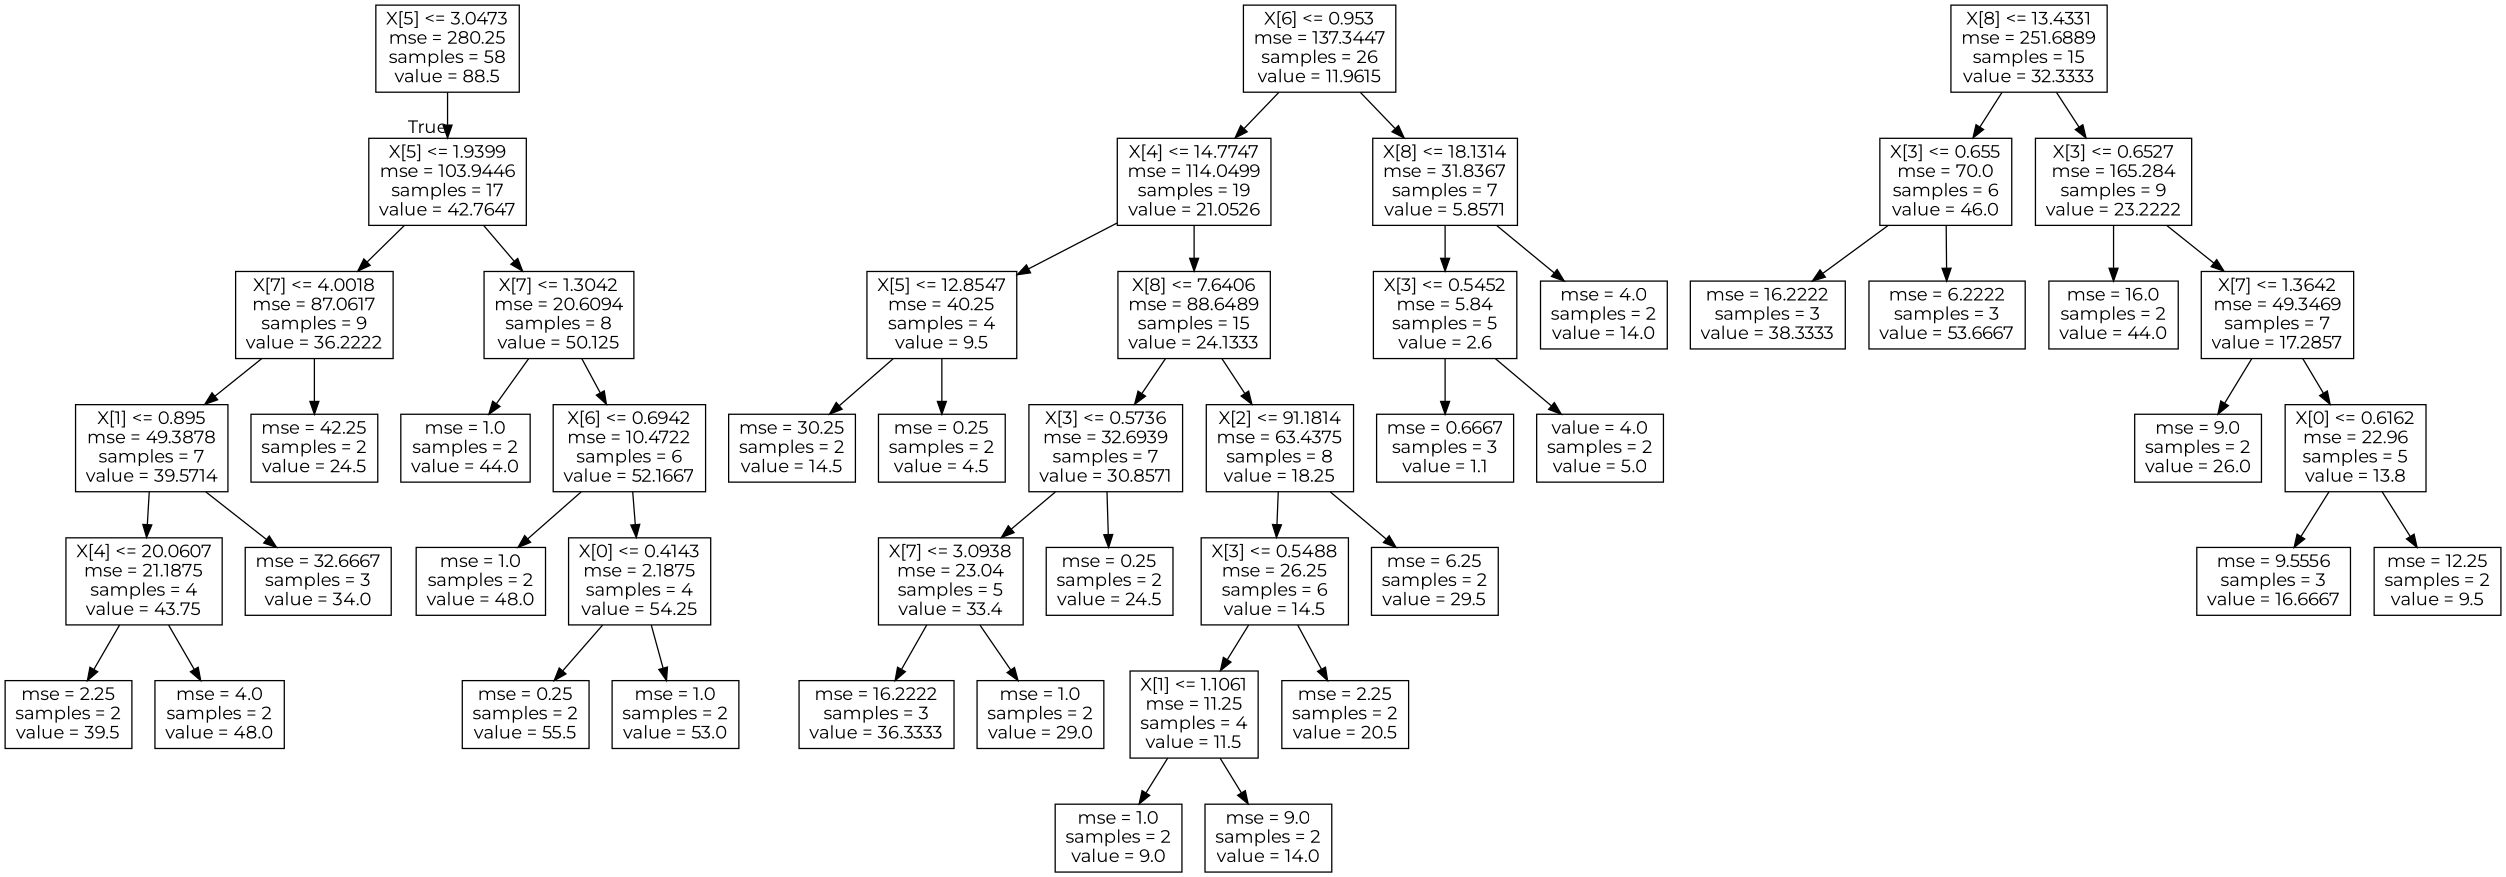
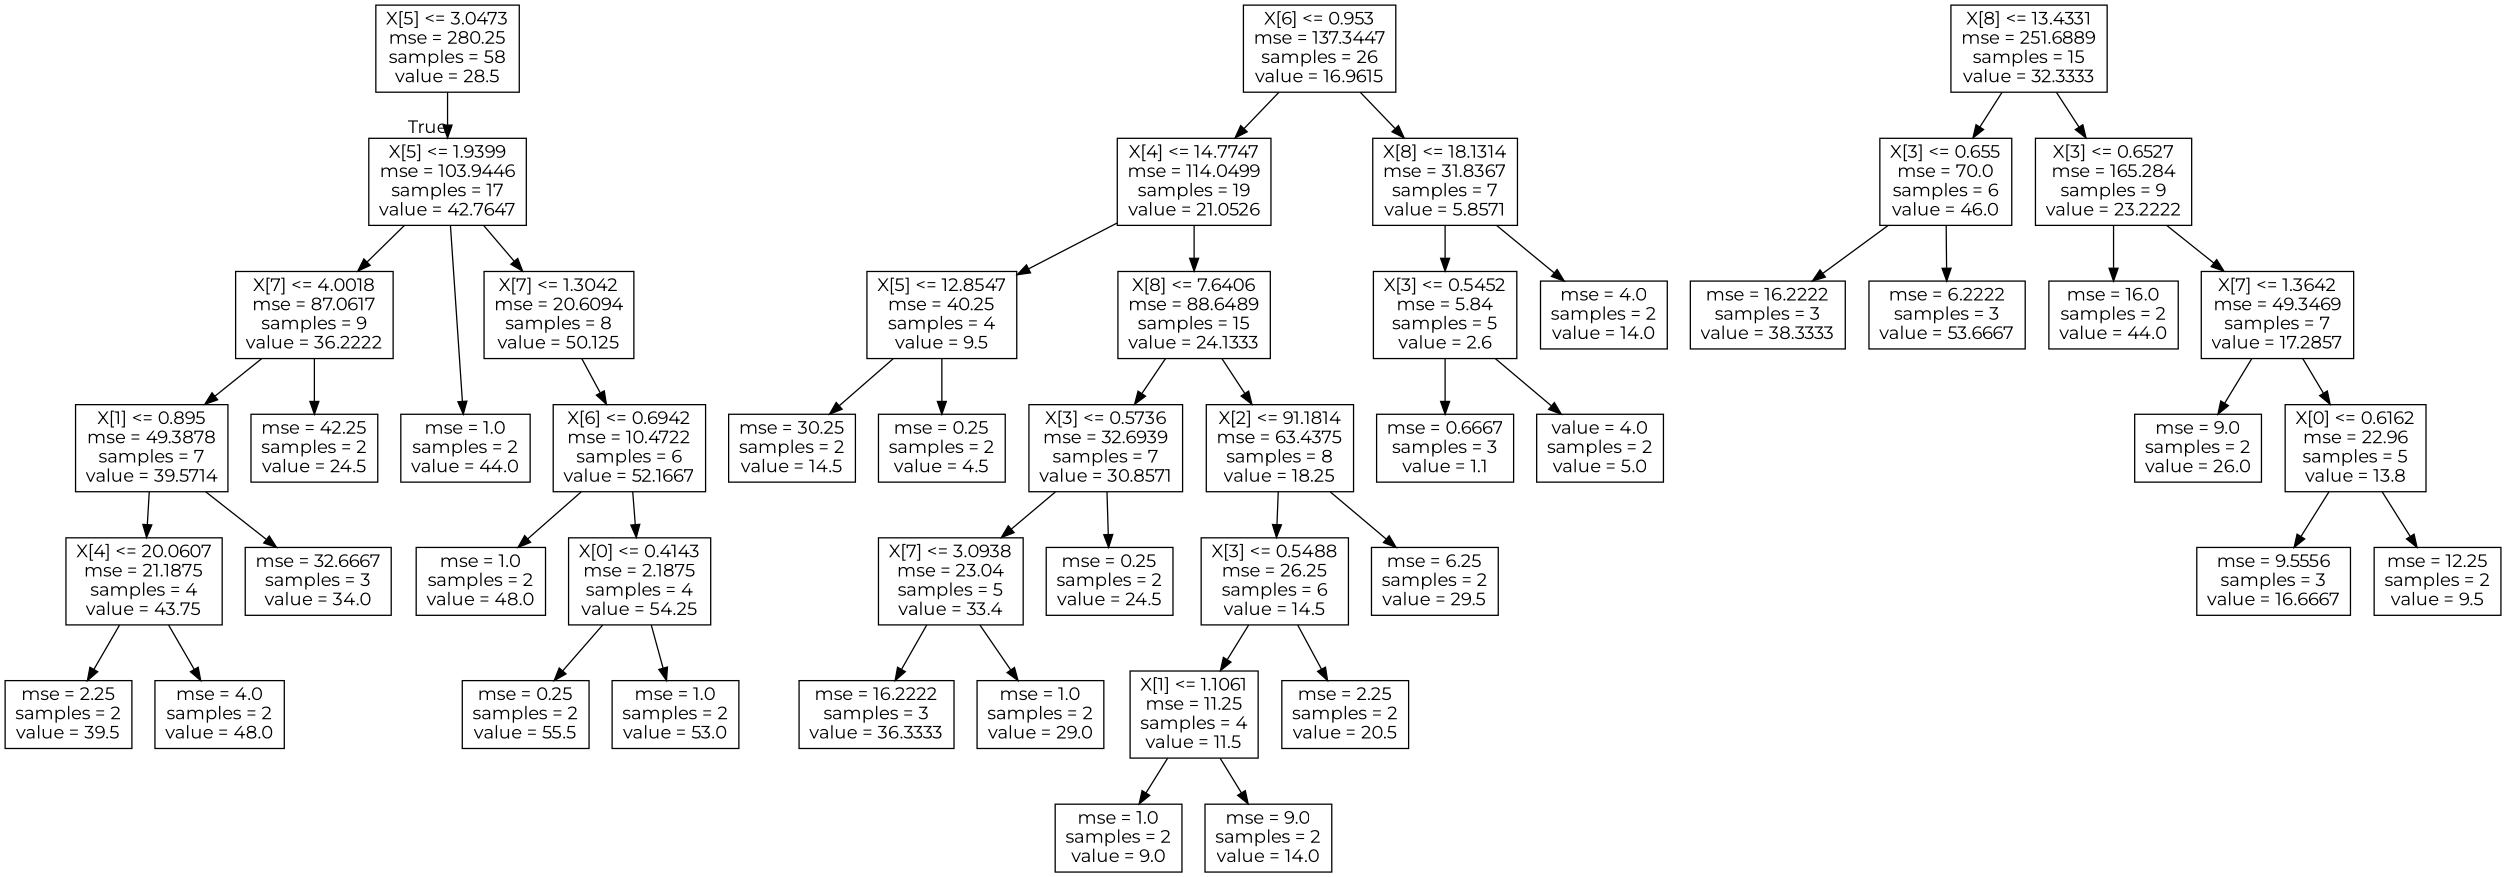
(448, 49) -> (448, 49)
(1320, 49) -> (1320, 49)
(513, 381) -> (456, 313)
